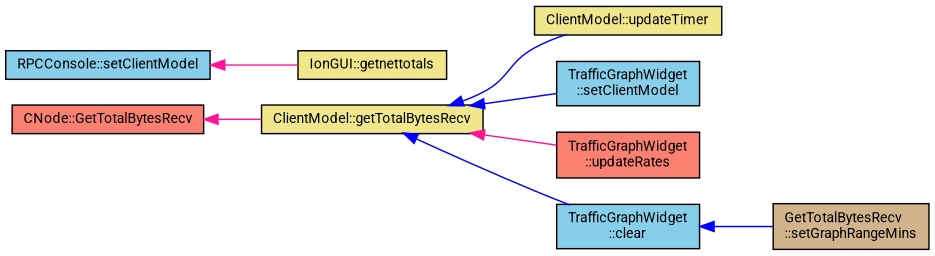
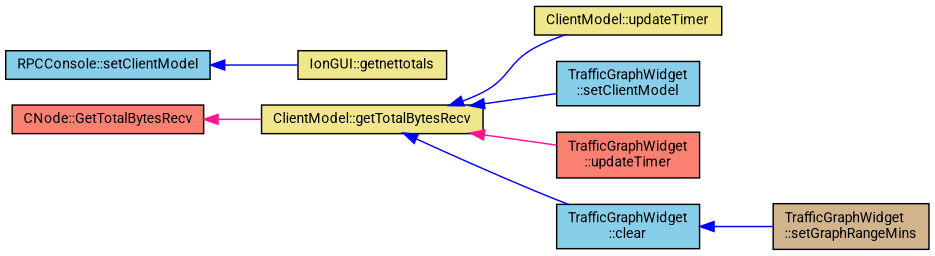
(261, 65) -> (261, 65)
(628, 155) -> (628, 155)
(851, 227) -> (851, 227)
